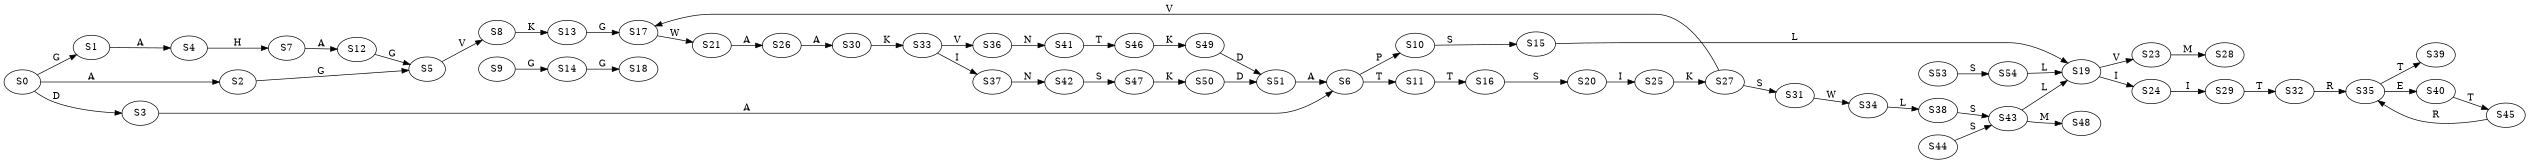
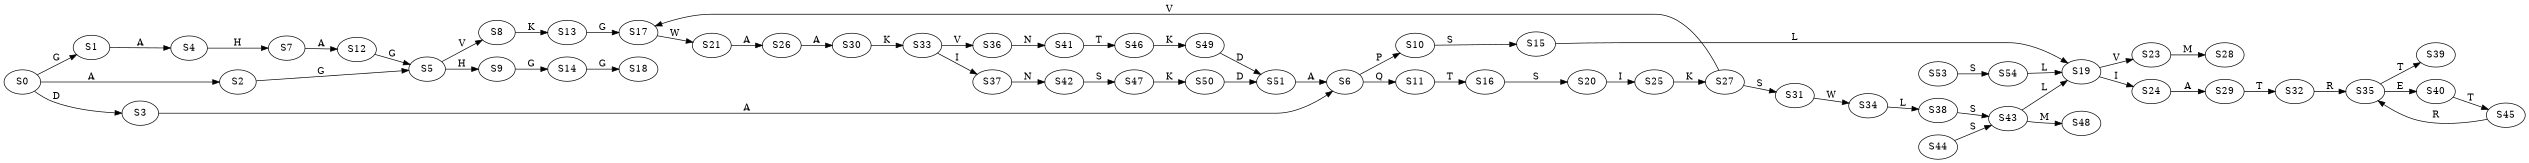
none -> (458, 69)
(1379, 77) -> (1379, 77)
(2188, 86) -> (2188, 86)
